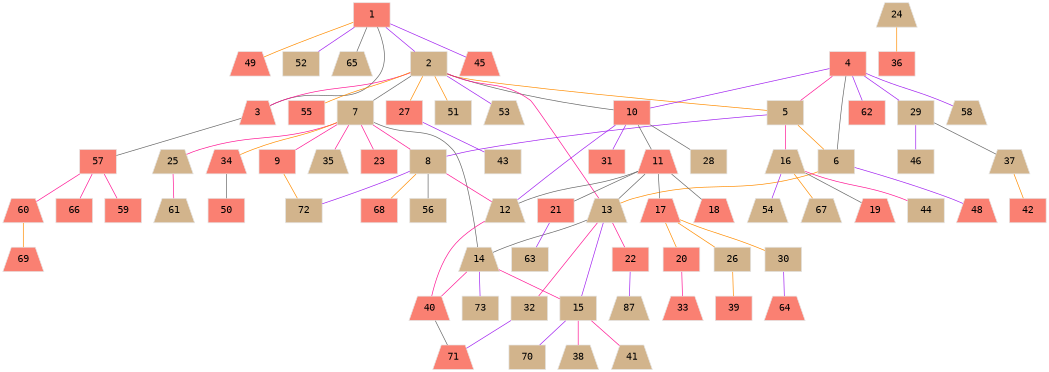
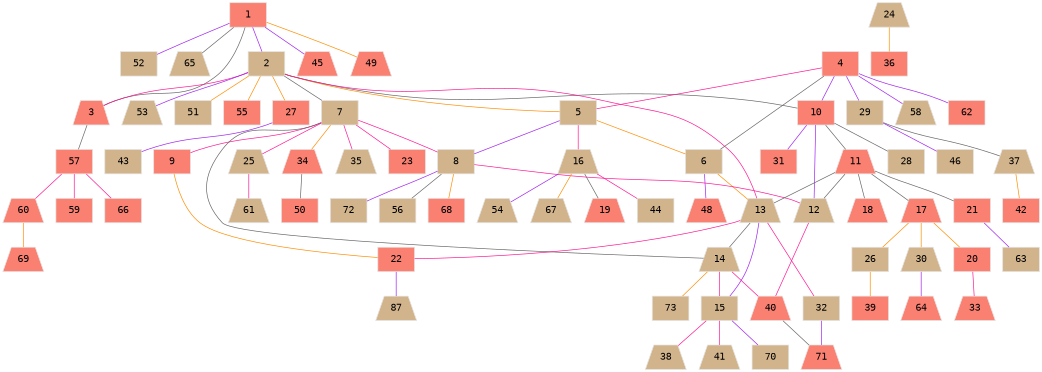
(291, 186) -> (259, 243)
(783, 259) -> (921, 259)
(480, 284) -> (695, 284)
